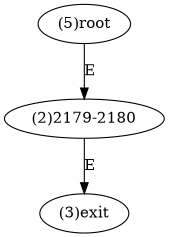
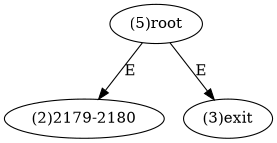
(84, 161) -> (189, 67)
